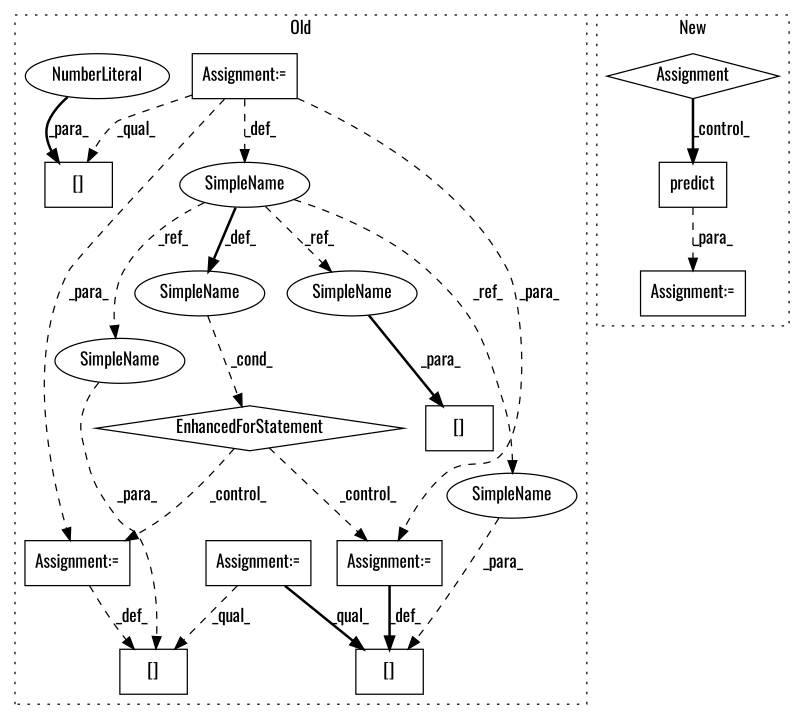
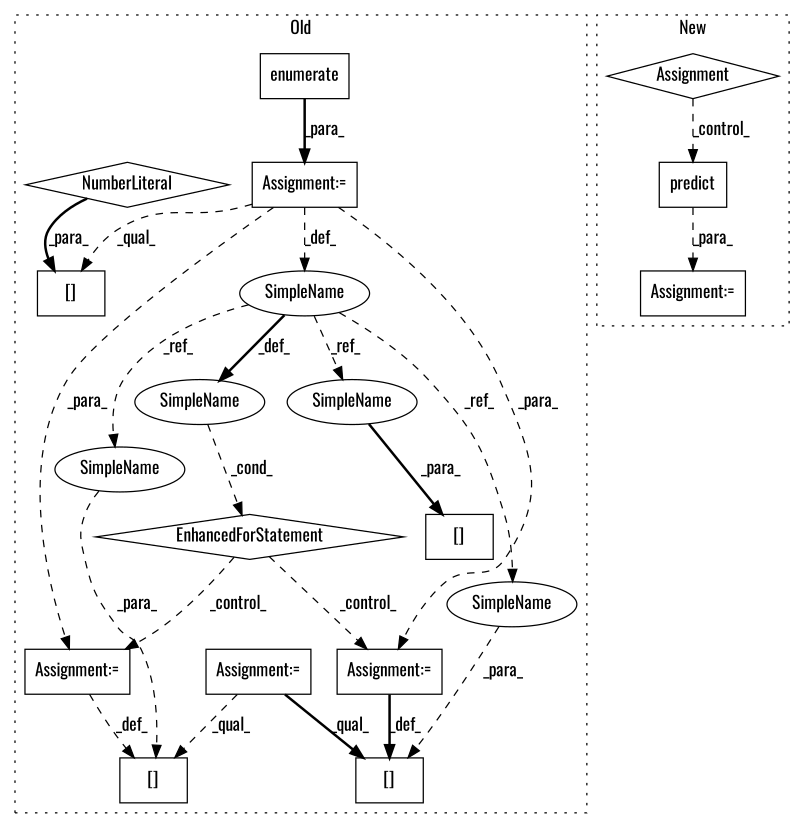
(97, 76) -> (127, 185)
none -> (305, 76)
(693, 124) -> (693, 124)
